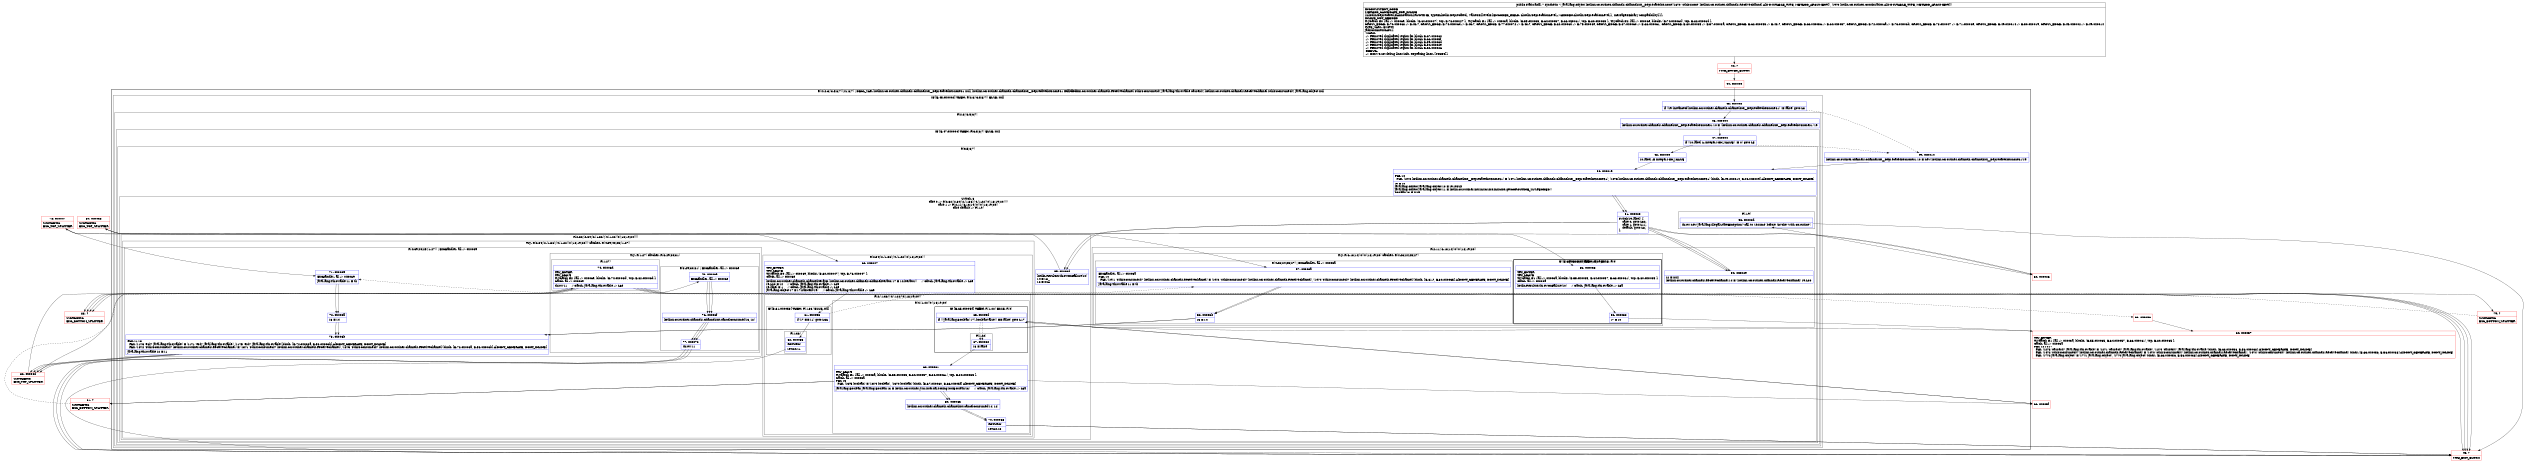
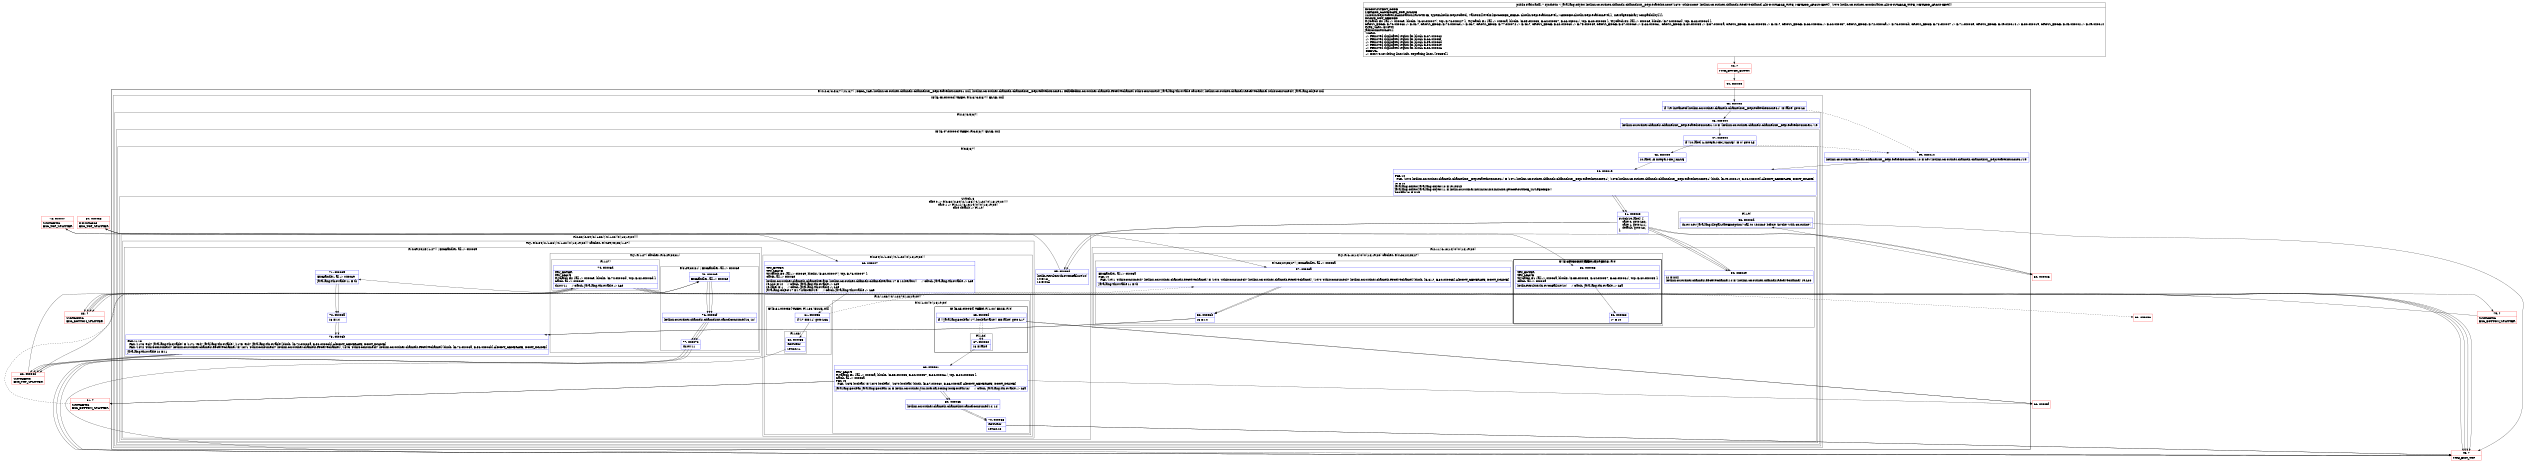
(88, 223) -> (88, 223)
(188, 261) -> none
none -> (390, 293)
(1419, 294) -> (1419, 294)
(2244, 345) -> none
(2466, 458) -> (2464, 458)
